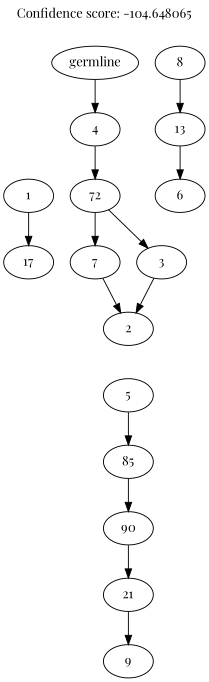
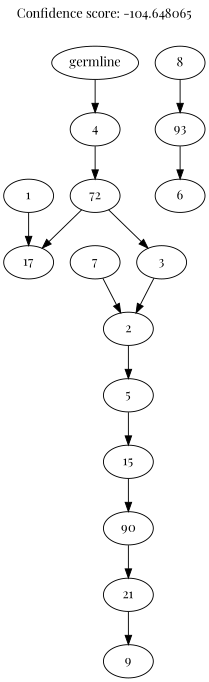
(180, 129) -> (180, 129)
(95, 225) -> (65, 226)
none -> (128, 358)
(128, 462) -> (128, 462)
